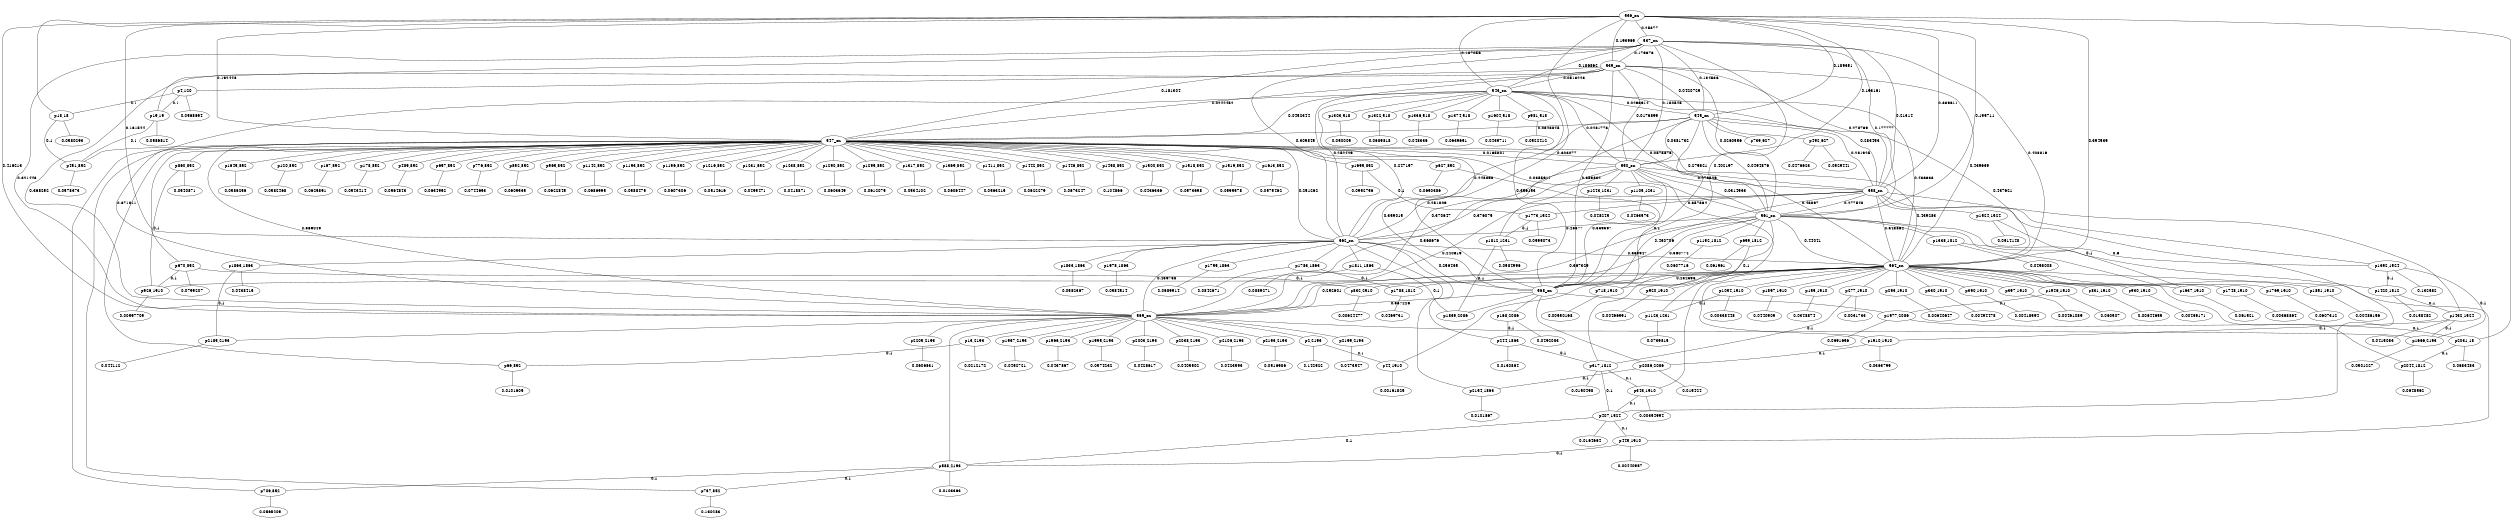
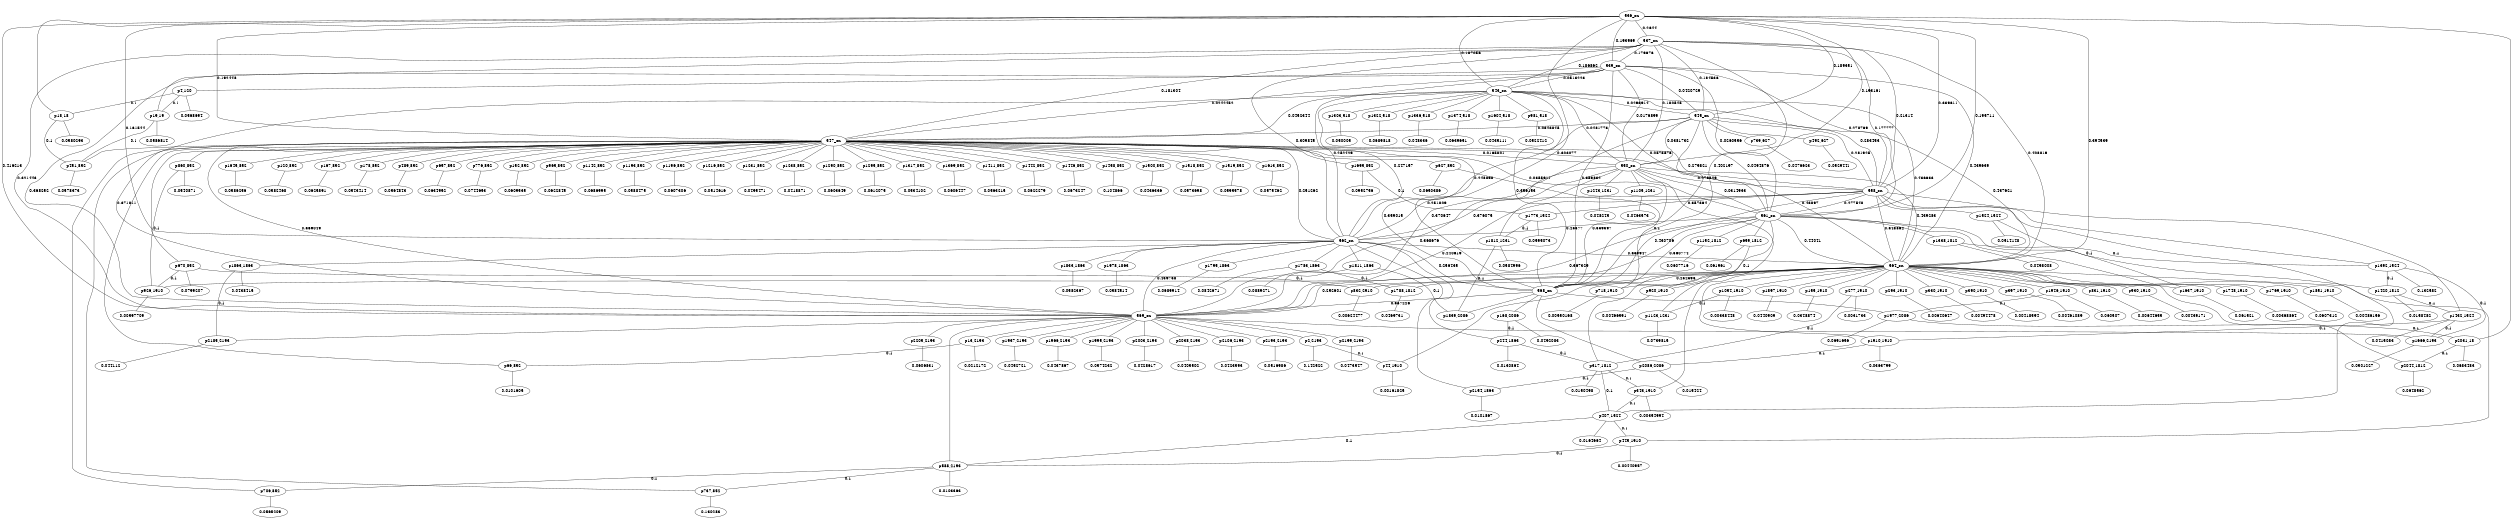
(1650, 28) -> (1650, 28)
(1496, 141) -> (1496, 141)
(1809, 153) -> (1780, 153)
(519, 166) -> (519, 166)
(2116, 253) -> (2116, 253)
